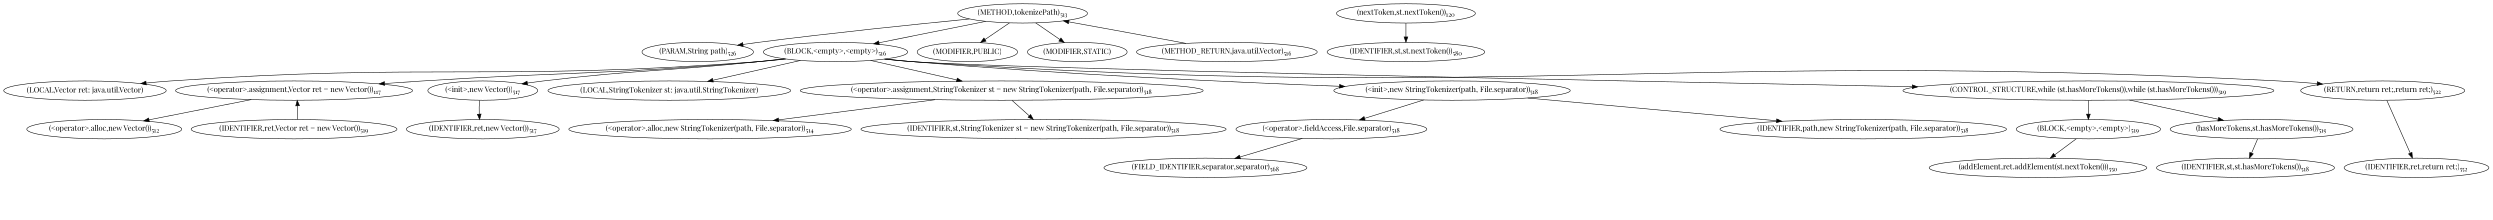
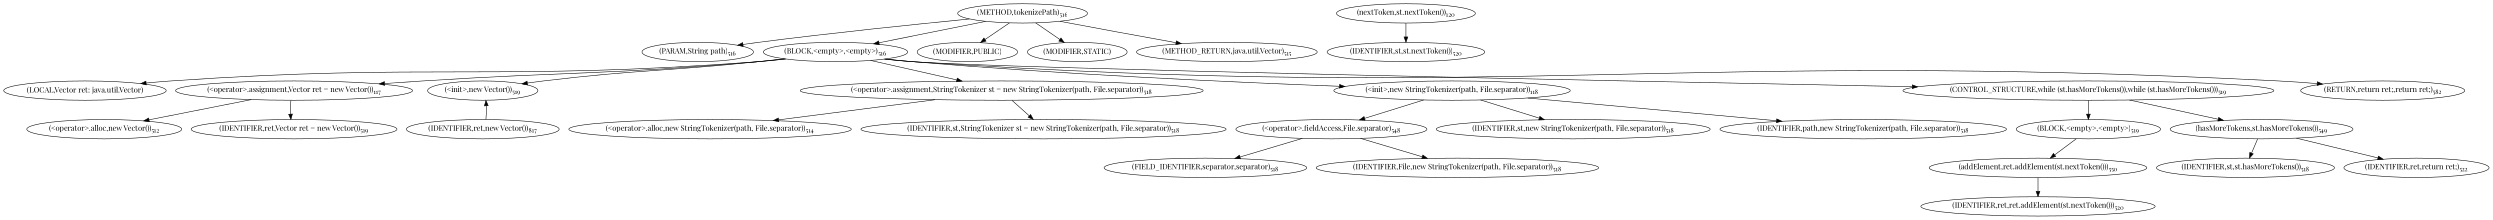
(1064, 13) -> (1064, 13)
(1127, 33) -> (1118, 32)
(732, 51) -> (732, 51)
(1288, 51) -> (1288, 51)
(1457, 51) -> (1457, 51)
(517, 90) -> (517, 90)
(1534, 90) -> (1534, 90)
(2437, 90) -> (2437, 90)
(669, 91) -> none
(479, 107) -> (486, 113)
(298, 113) -> (290, 107)
(2399, 127) -> (2337, 148)
(533, 128) -> (533, 128)
(1396, 128) -> (1396, 128)
(2323, 128) -> (2323, 128)
none -> (1573, 129)
(1275, 167) -> (1275, 167)
(2464, 167) -> (2464, 167)
none -> (1457, 168)
none -> (2038, 206)
